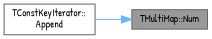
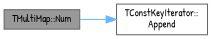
(108, 19) -> (93, 19)
